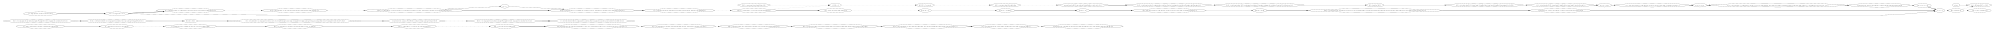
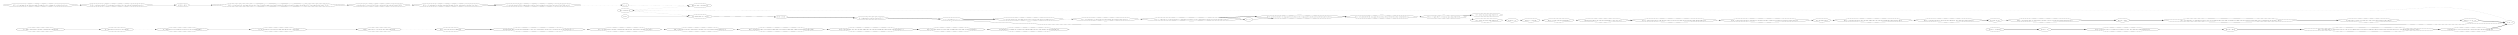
none -> (625, 5)
(800, 7) -> (1466, 19)
(925, 10) -> none
none -> (781, 17)
